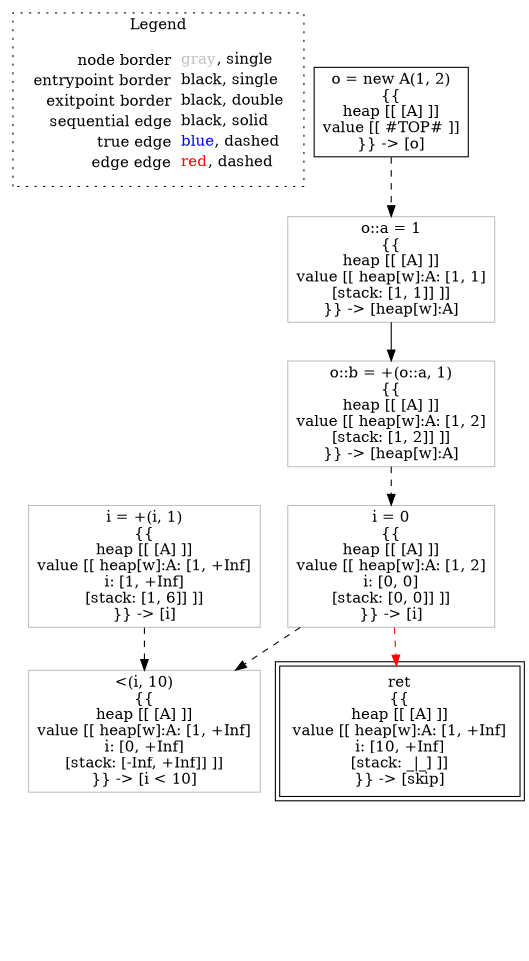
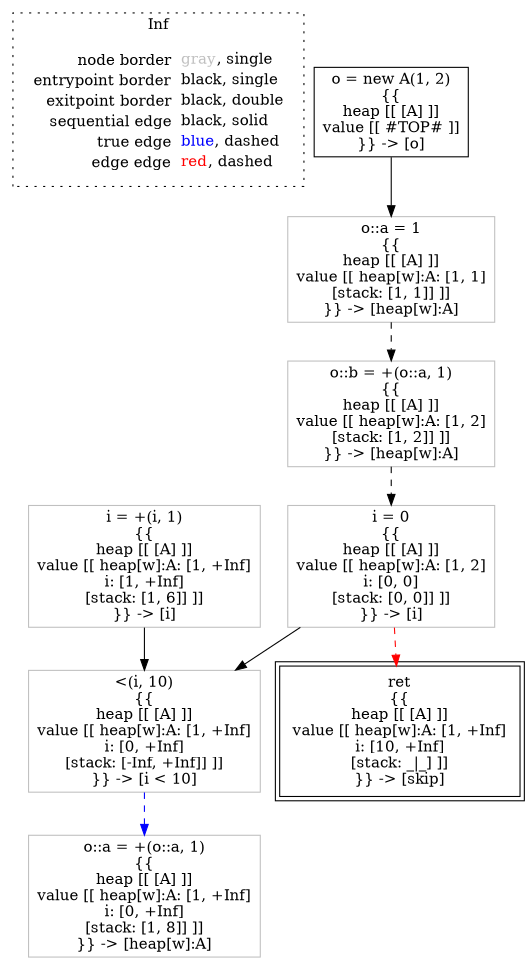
(158, 25) -> (158, 25)
(391, 181) -> (391, 181)
(391, 336) -> (391, 336)
(144, 643) -> (144, 643)
(272, 646) -> (272, 646)
none -> (144, 896)
